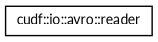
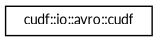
(79, 21) -> (79, 21)
